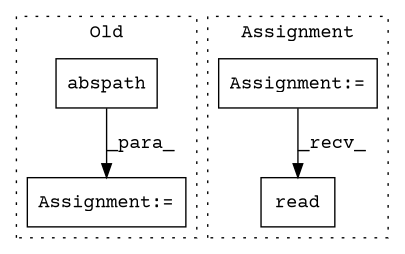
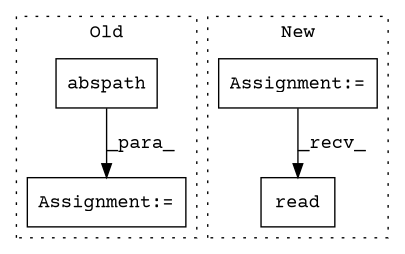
(298, 32) -> (298, 32)
